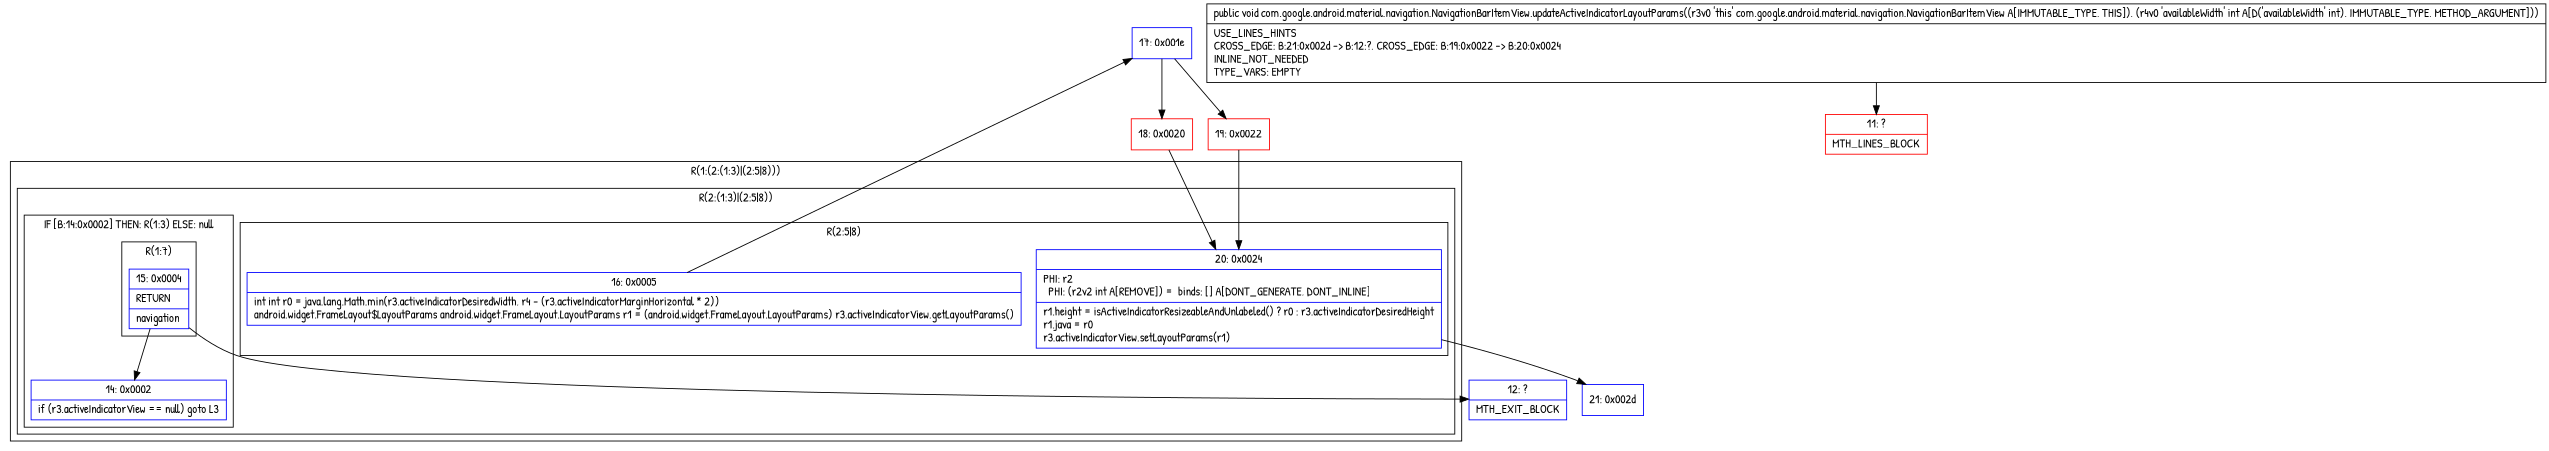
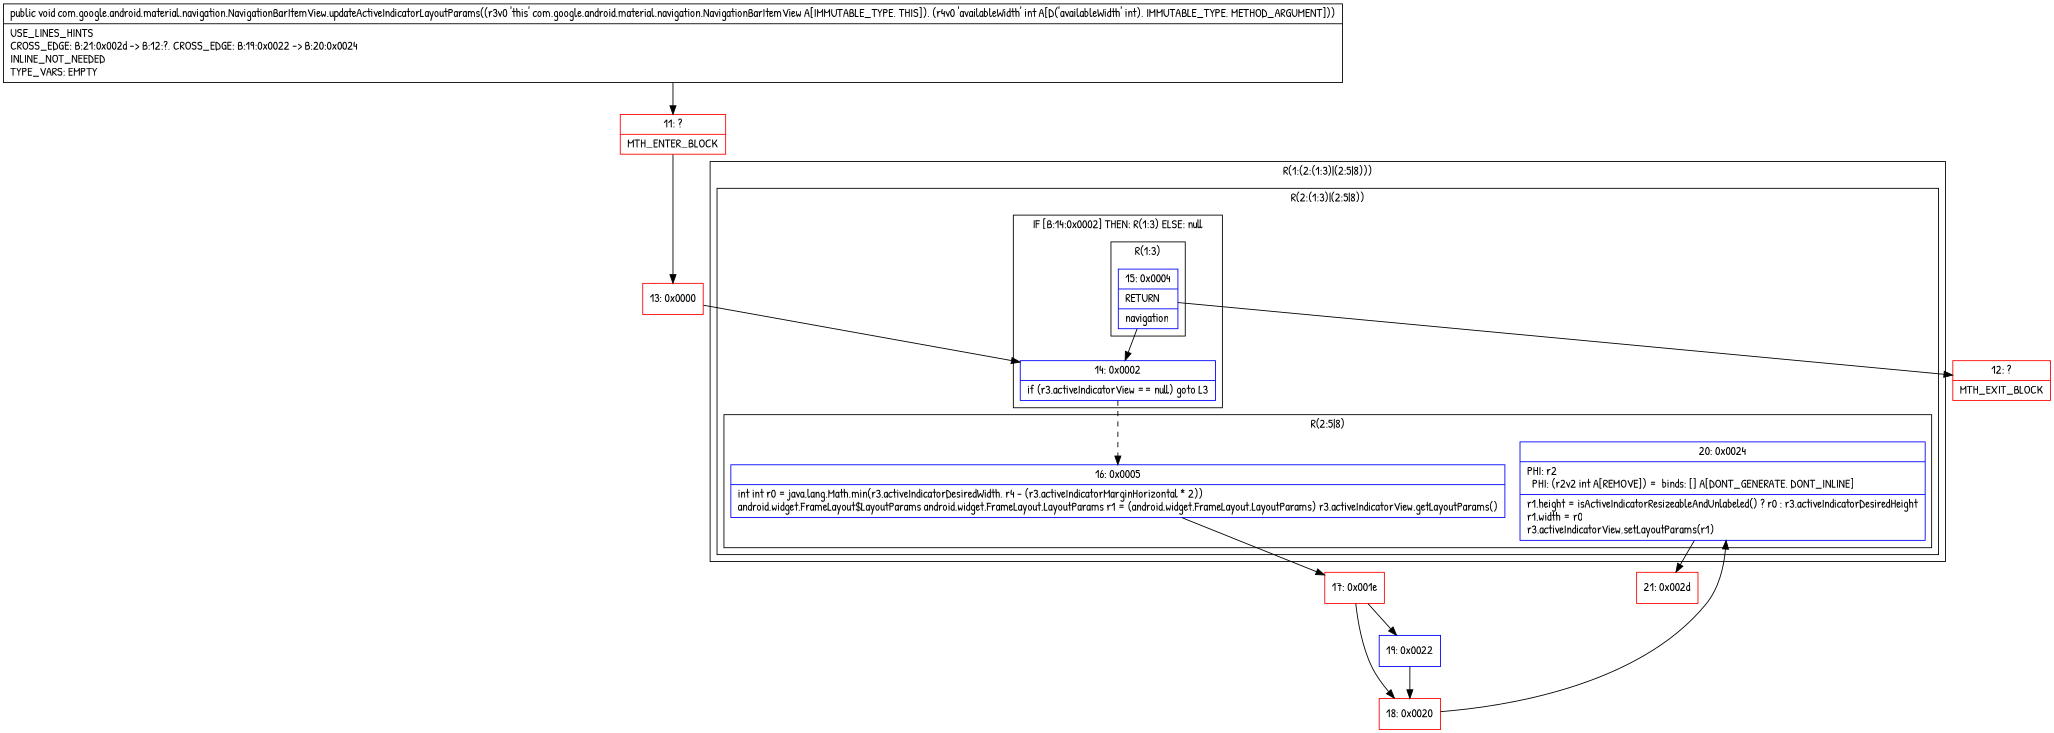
(1162, 43) -> (1355, 588)
(1239, 134) -> (1410, 651)
(1876, 144) -> (673, 144)
(1239, 195) -> (1410, 678)
(159, 252) -> (1148, 252)
none -> (673, 299)
(1068, 325) -> (1555, 517)
(1518, 400) -> (2002, 381)
(1613, 400) -> (1667, 588)
none -> (1118, 428)
